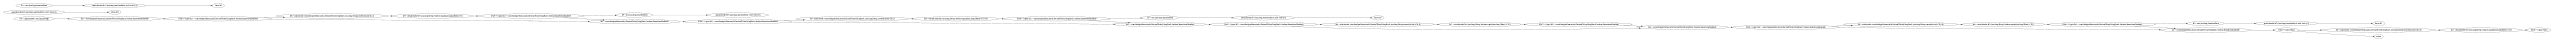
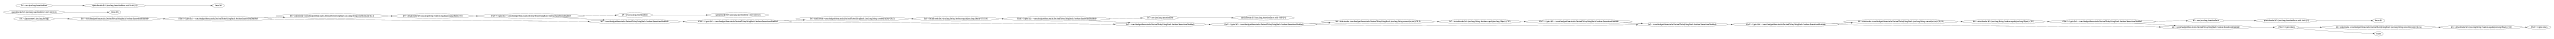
(1378, 18) -> none
